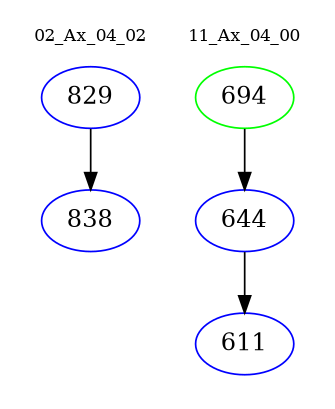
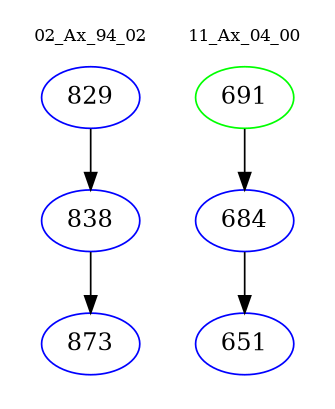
(91, 37) -> (91, 37)
(245, 98) -> (245, 98)
(245, 221) -> (245, 221)
none -> (91, 344)
(245, 344) -> (245, 344)
